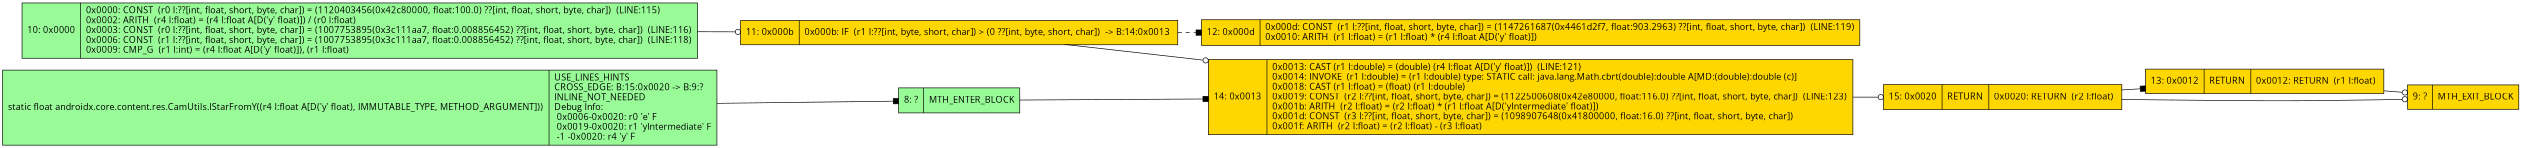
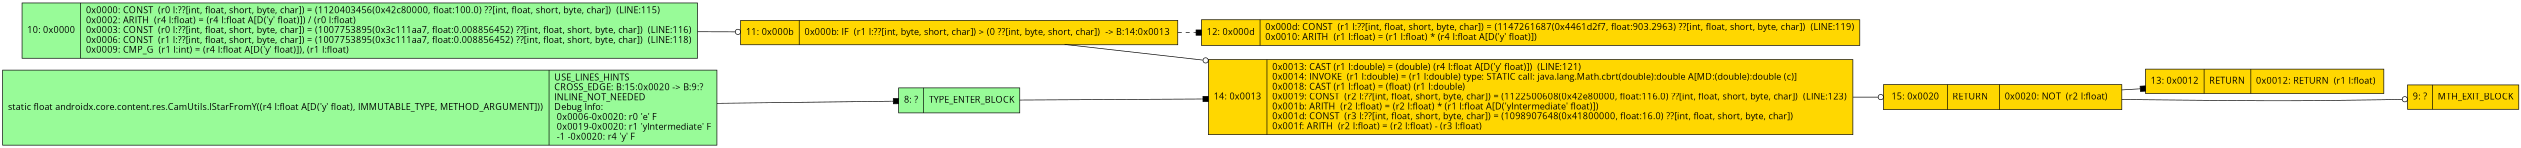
(2393, 92) -> none
(2055, 97) -> (2058, 97)
(972, 100) -> (972, 100)
